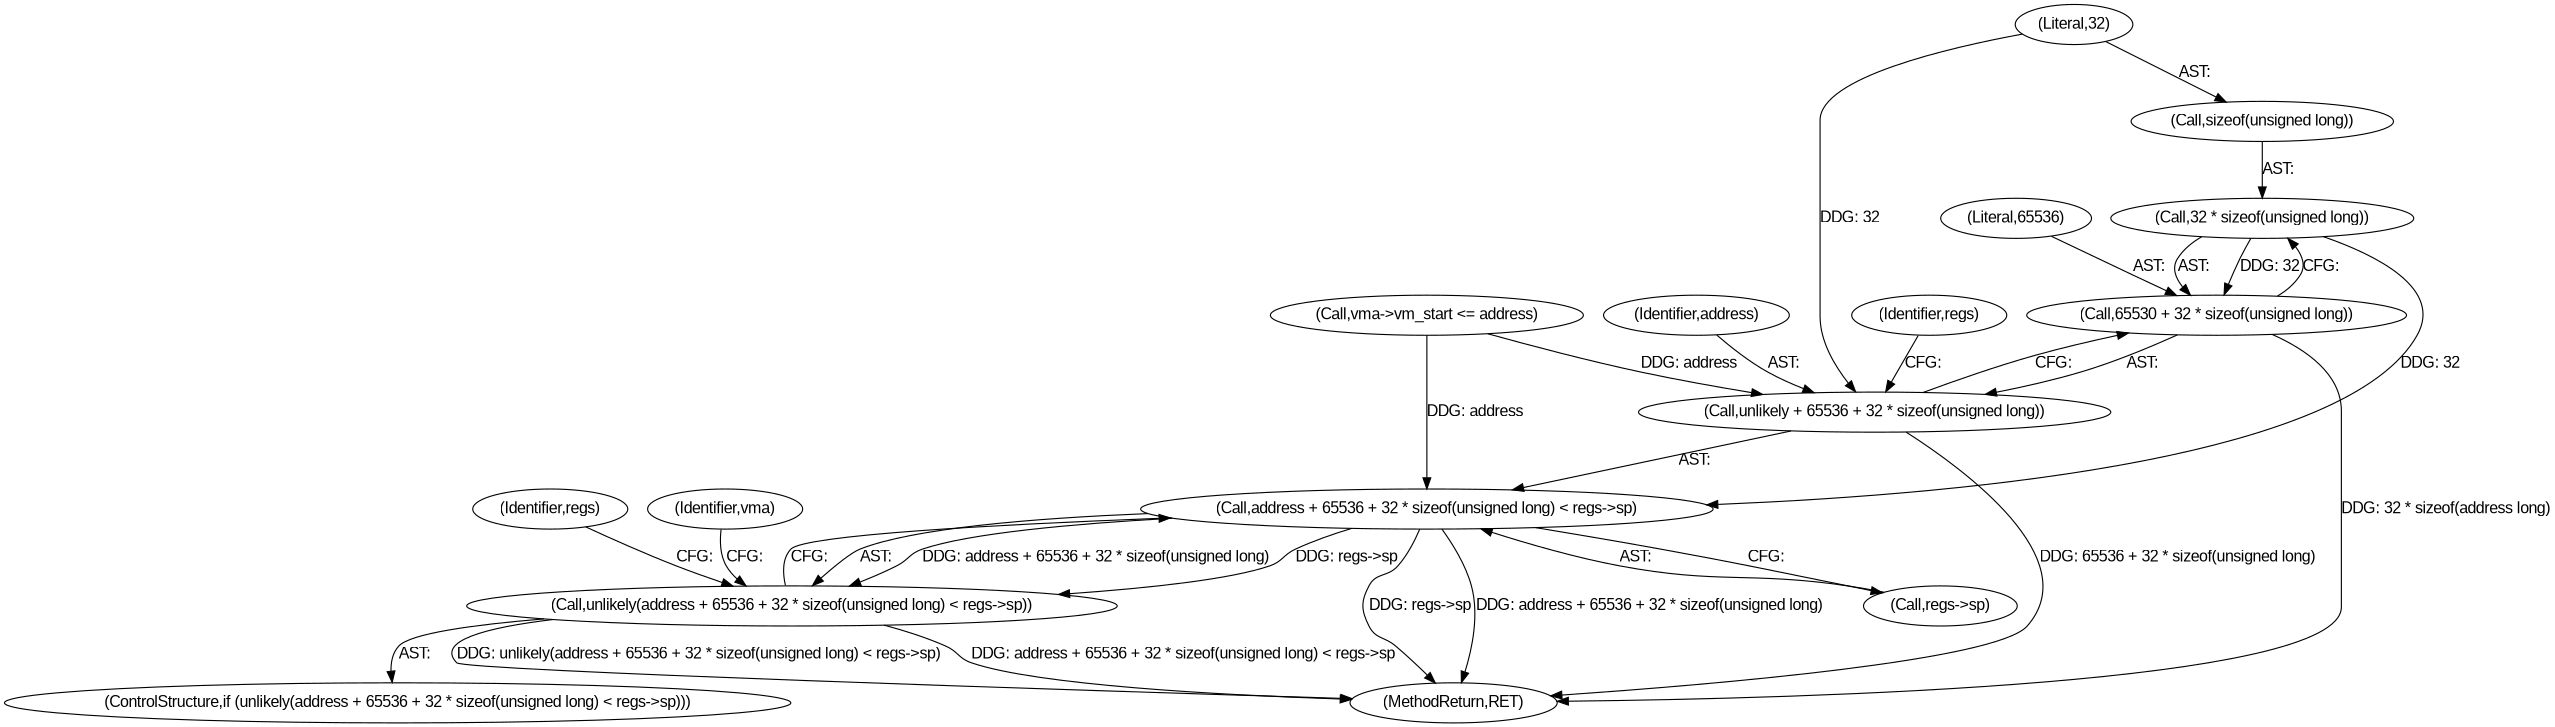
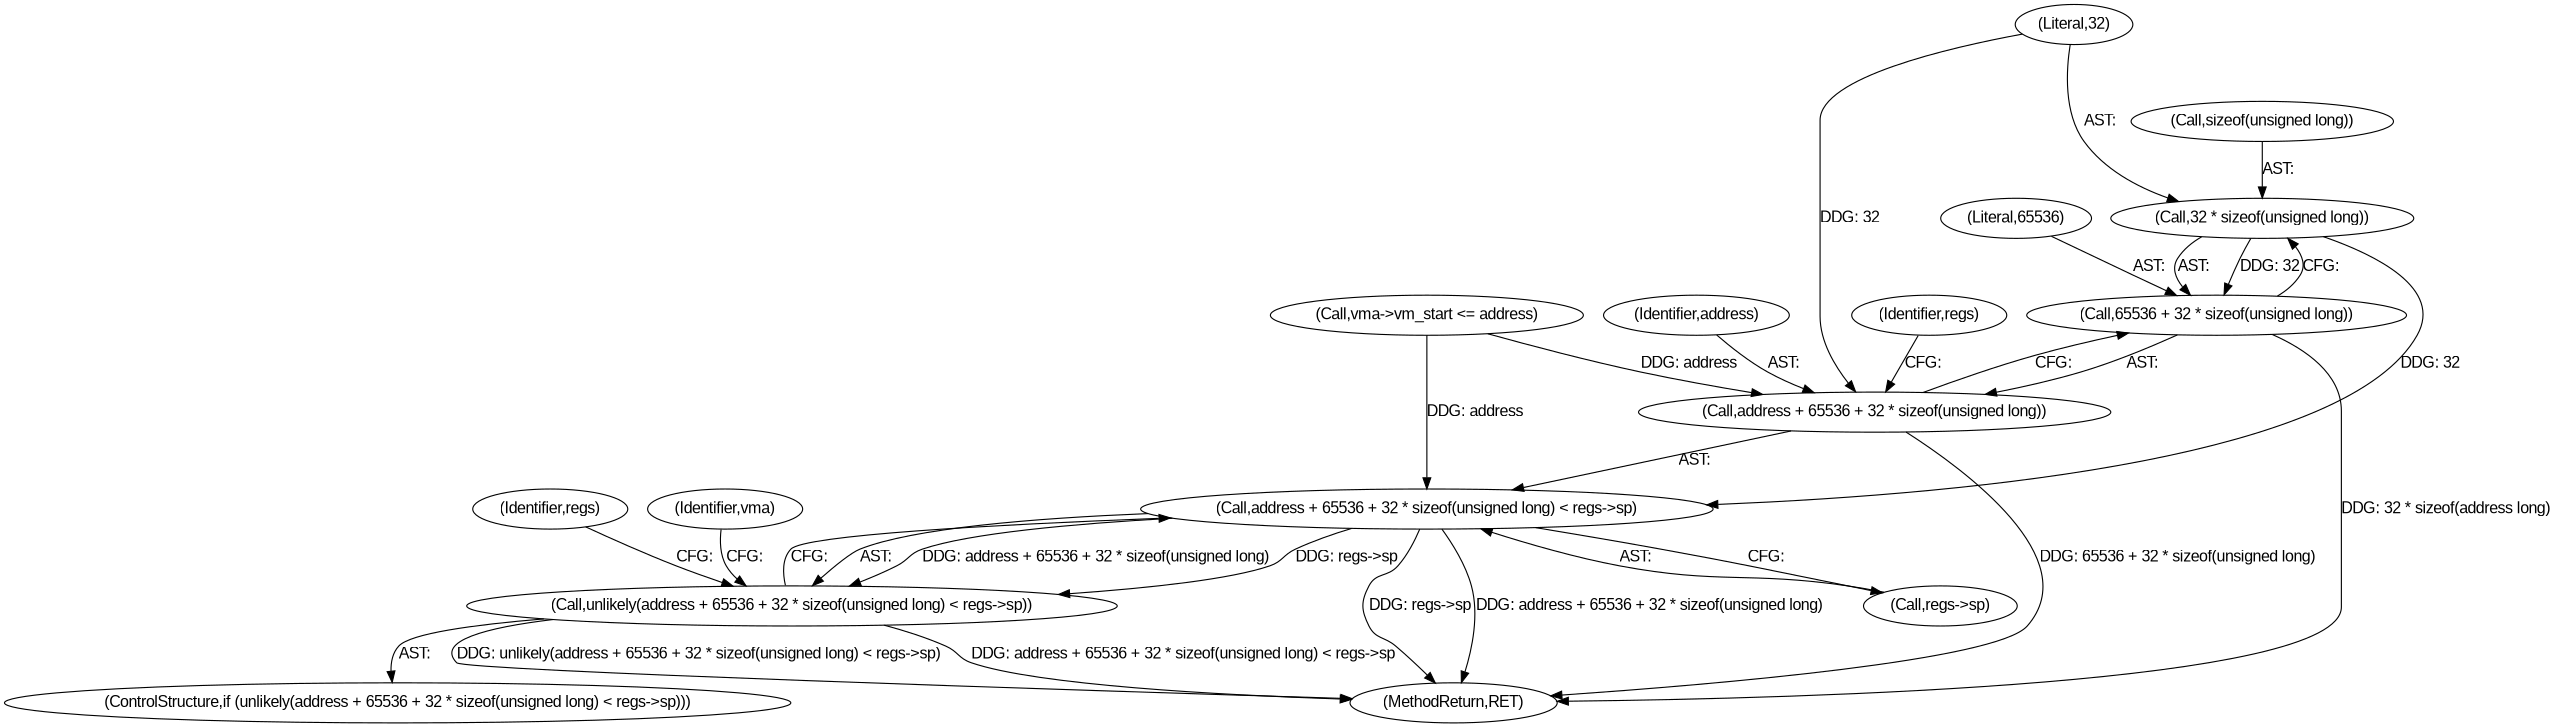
(2161, 69) -> (2085, 142)
(2217, 315) -> (2217, 315)
(1875, 412) -> (1875, 412)
